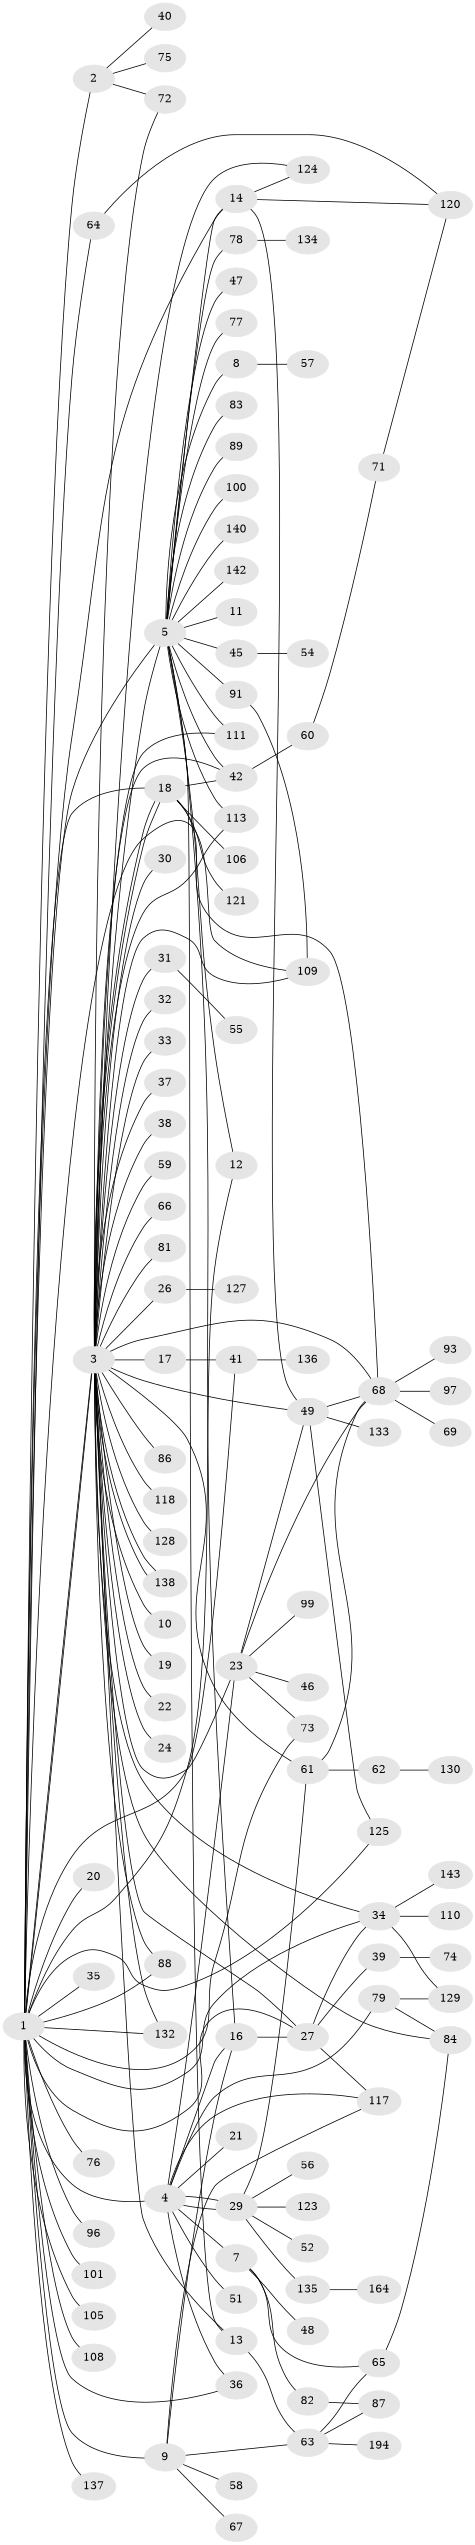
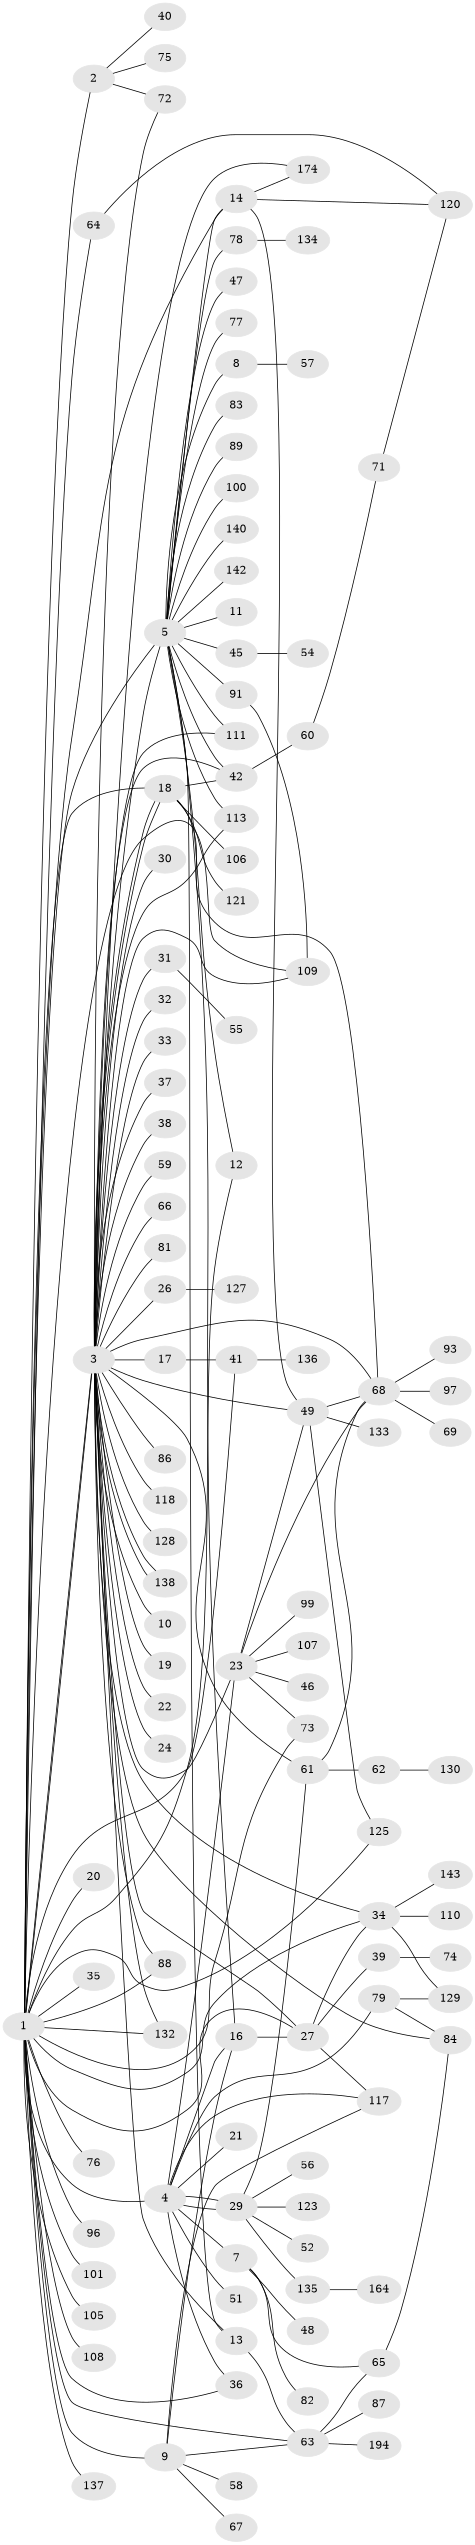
(308, 170) -> (308, 170)
none -> (308, 1646)
none -> (58, 2361)
(349, 2403) -> none
